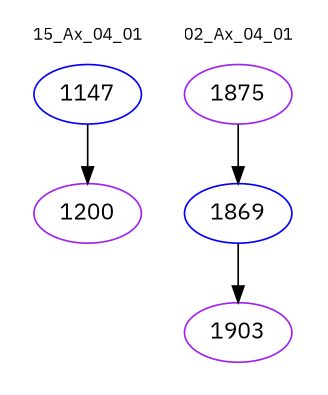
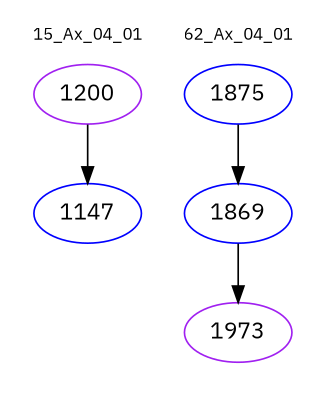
(239, 36) -> (239, 36)
(238, 94) -> (238, 94)
(88, 146) -> (88, 146)
(238, 332) -> (238, 332)
